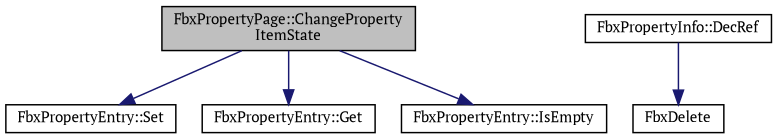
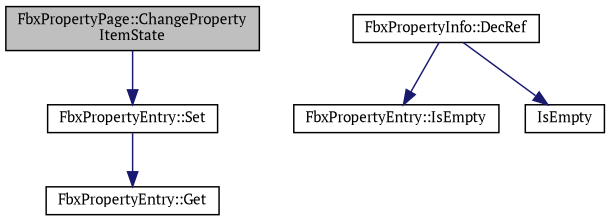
(289, 70) -> (133, 152)
(399, 75) -> (425, 67)
(678, 119) -> (565, 119)
